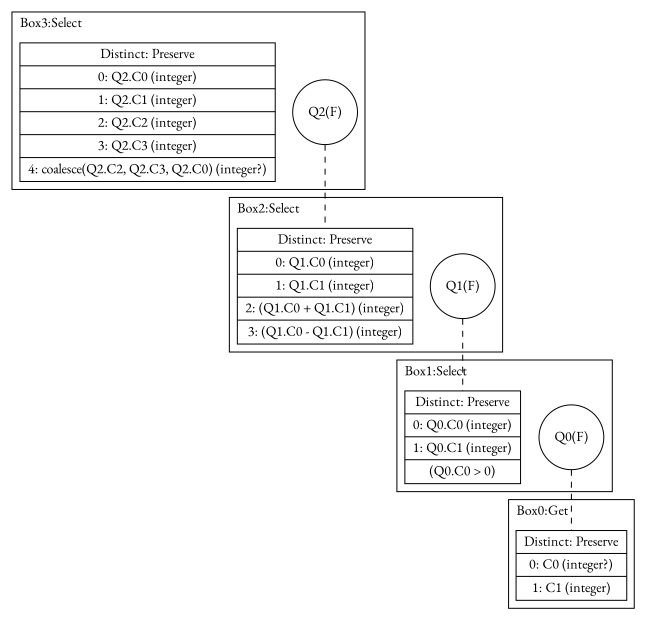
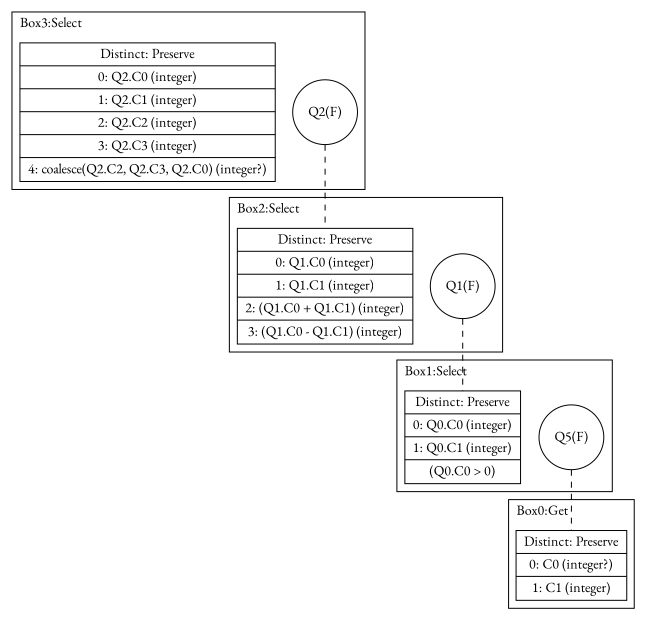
(571, 437) -> (571, 437)
